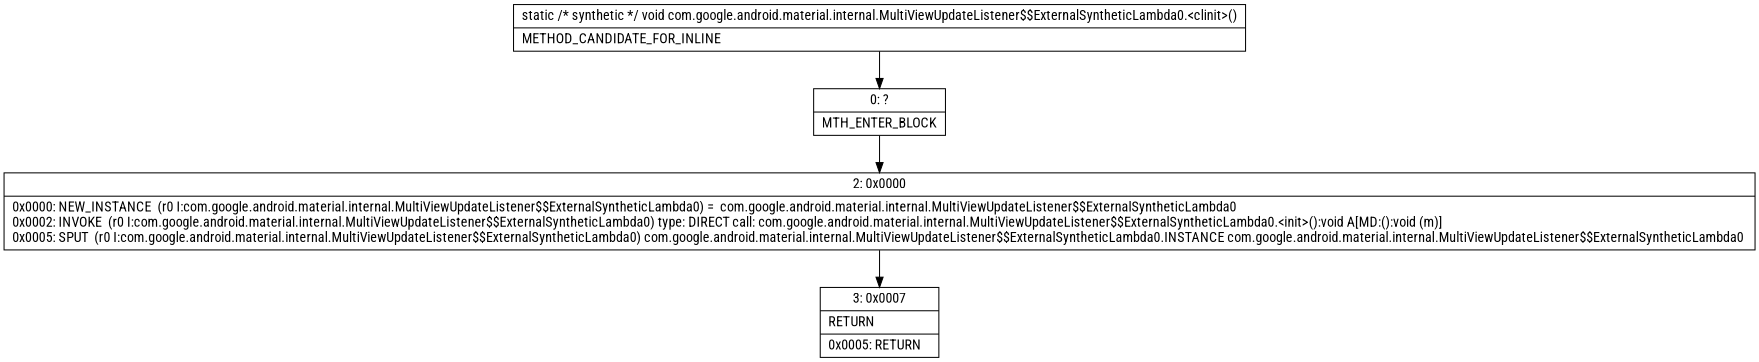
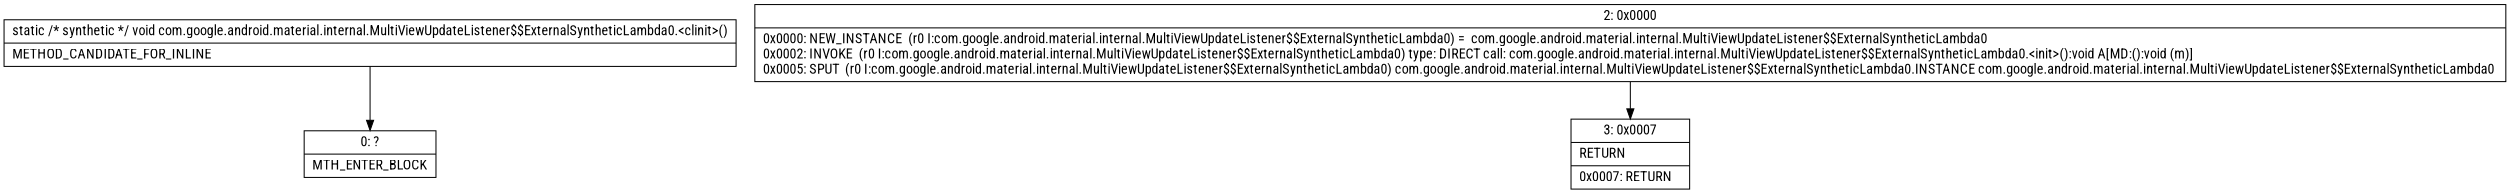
(880, 149) -> none
(880, 345) -> (1630, 177)
